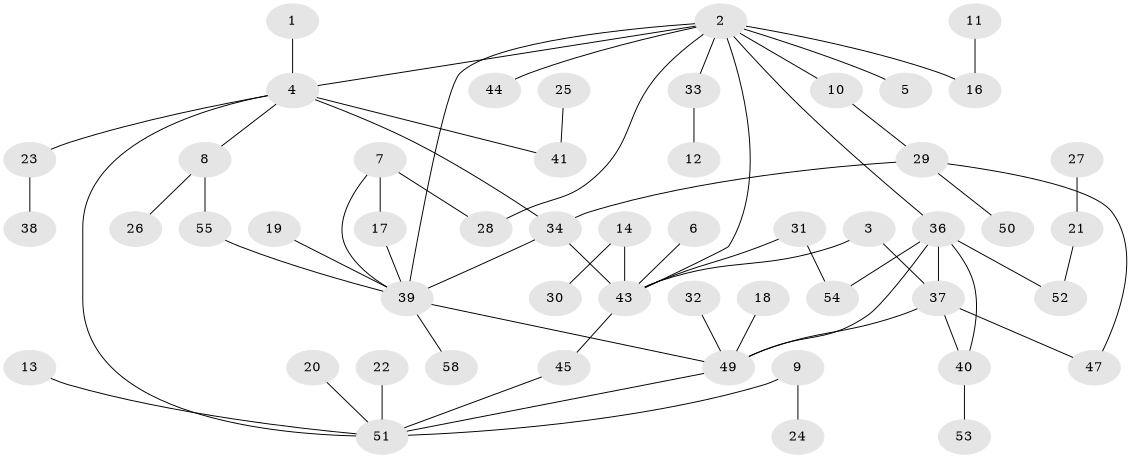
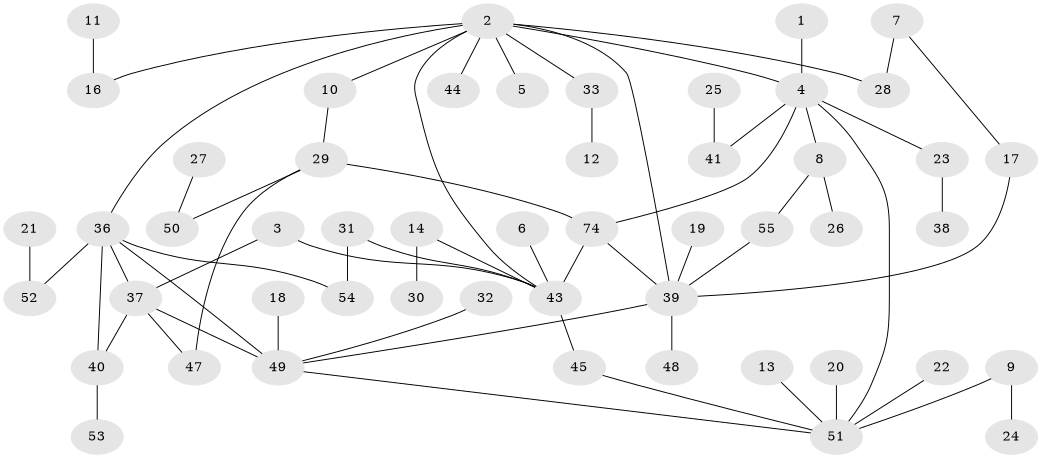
(1077, 198) -> (186, 194)
(555, 229) -> (592, 229)
(343, 237) -> none
(451, 368) -> (672, 368)
